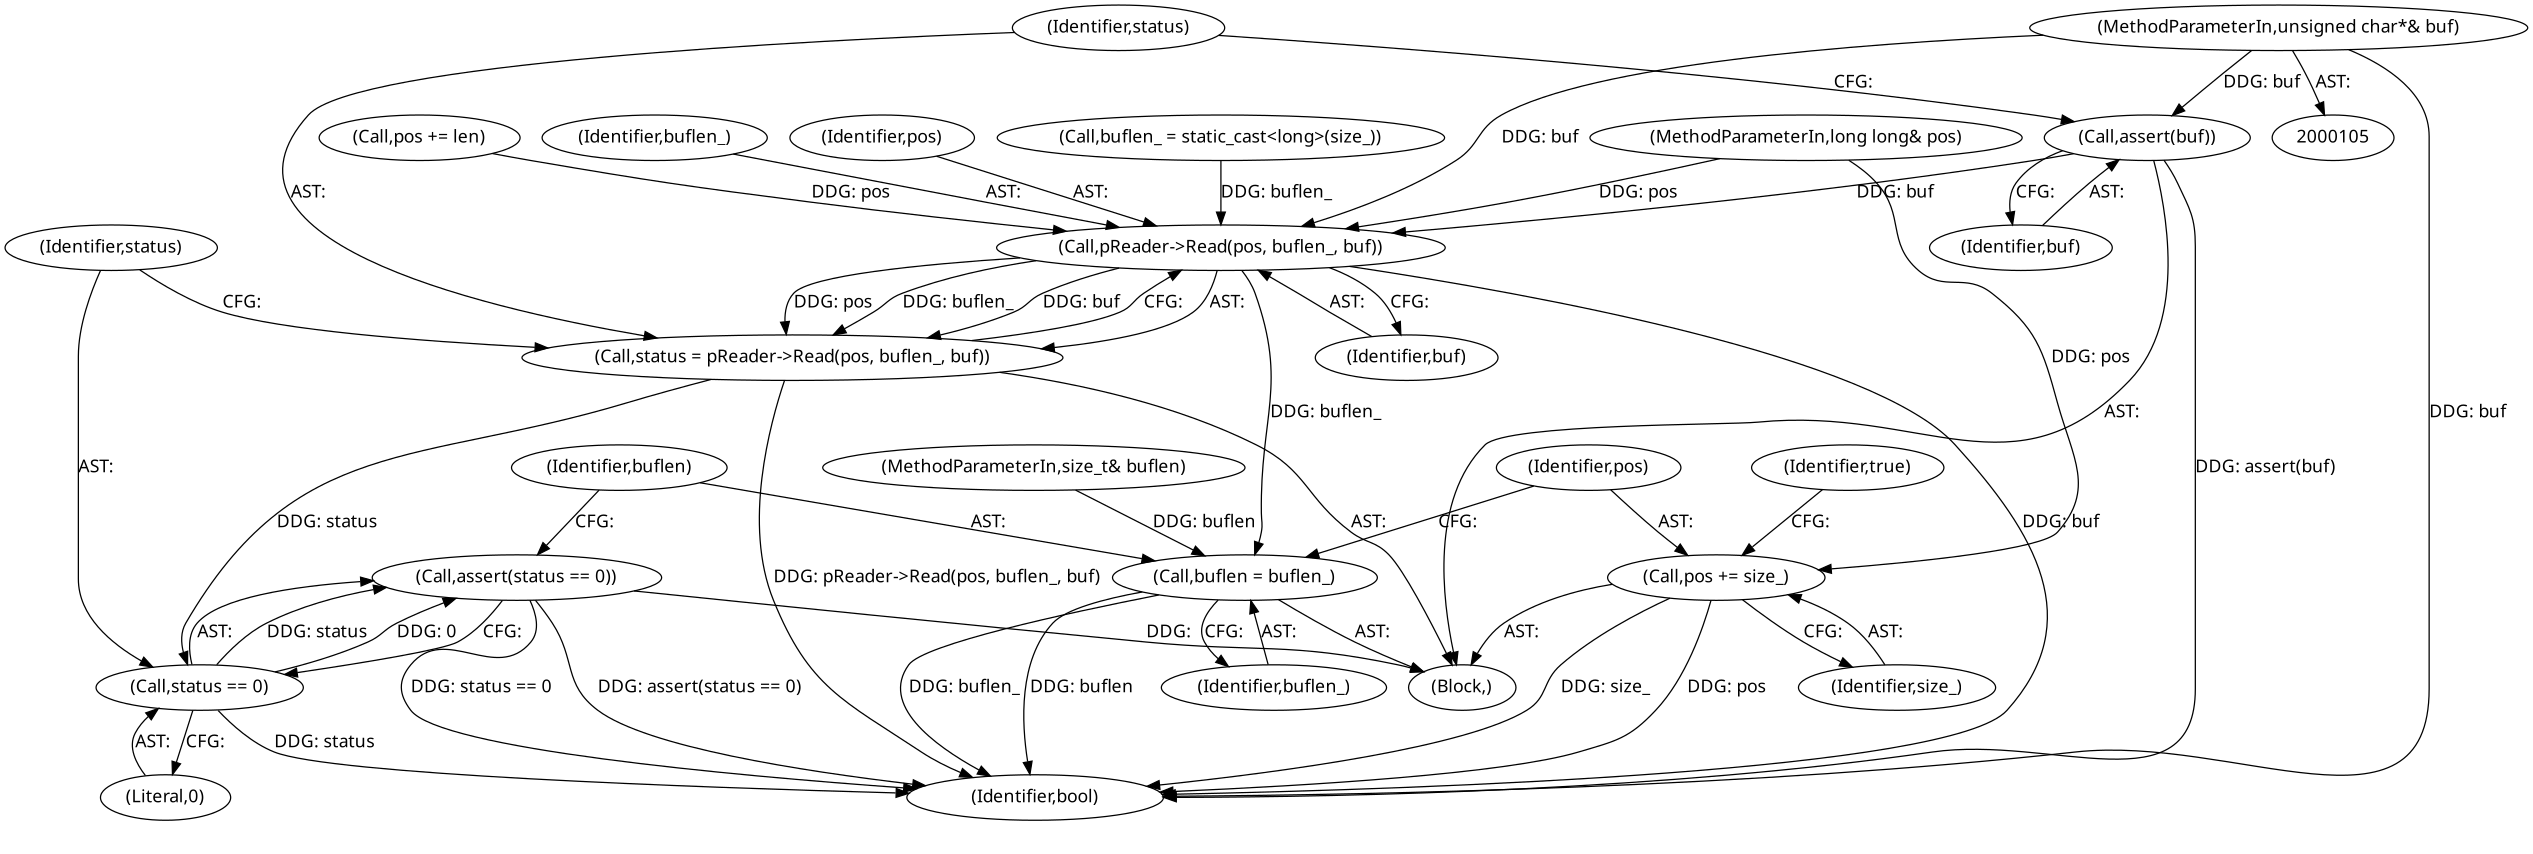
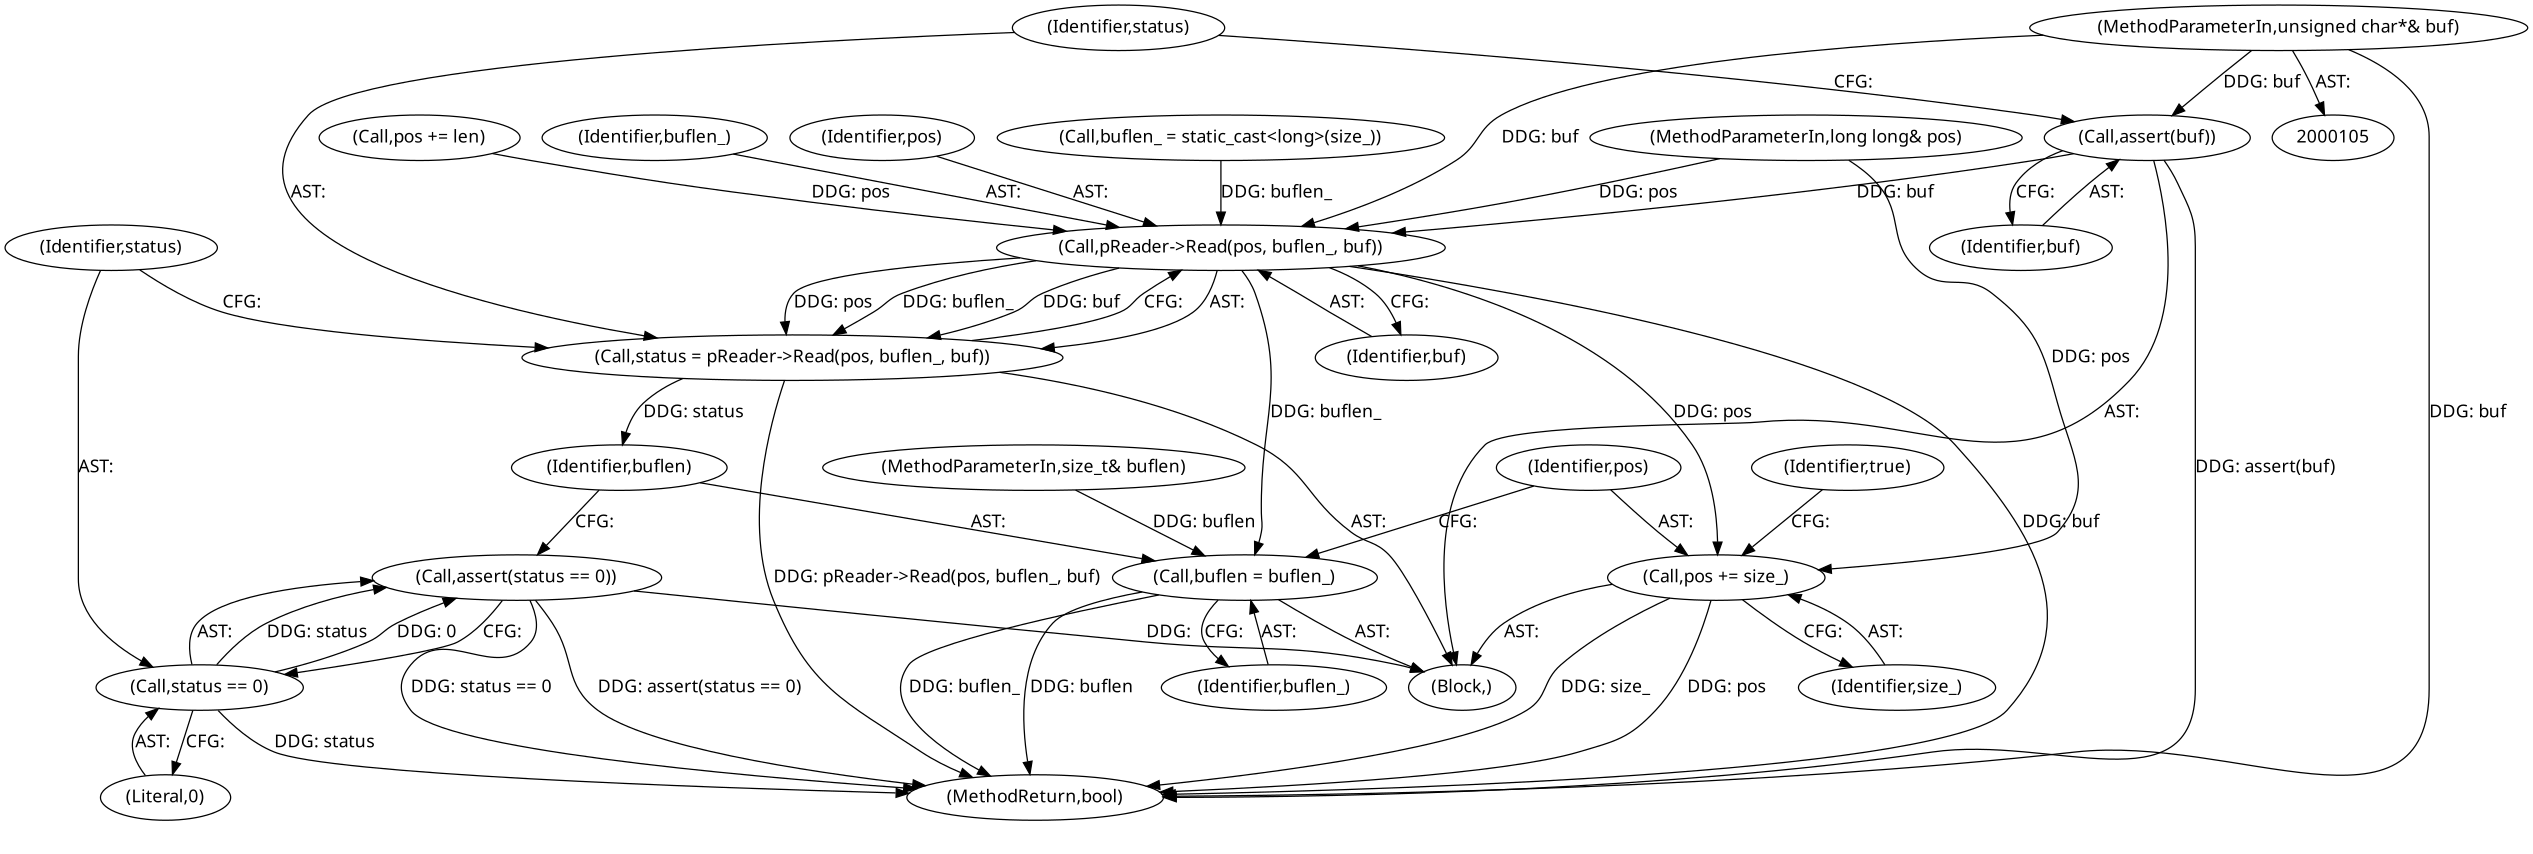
none -> (1587, 349)
(405, 456) -> (648, 399)
(1035, 798) -> (1035, 798)
